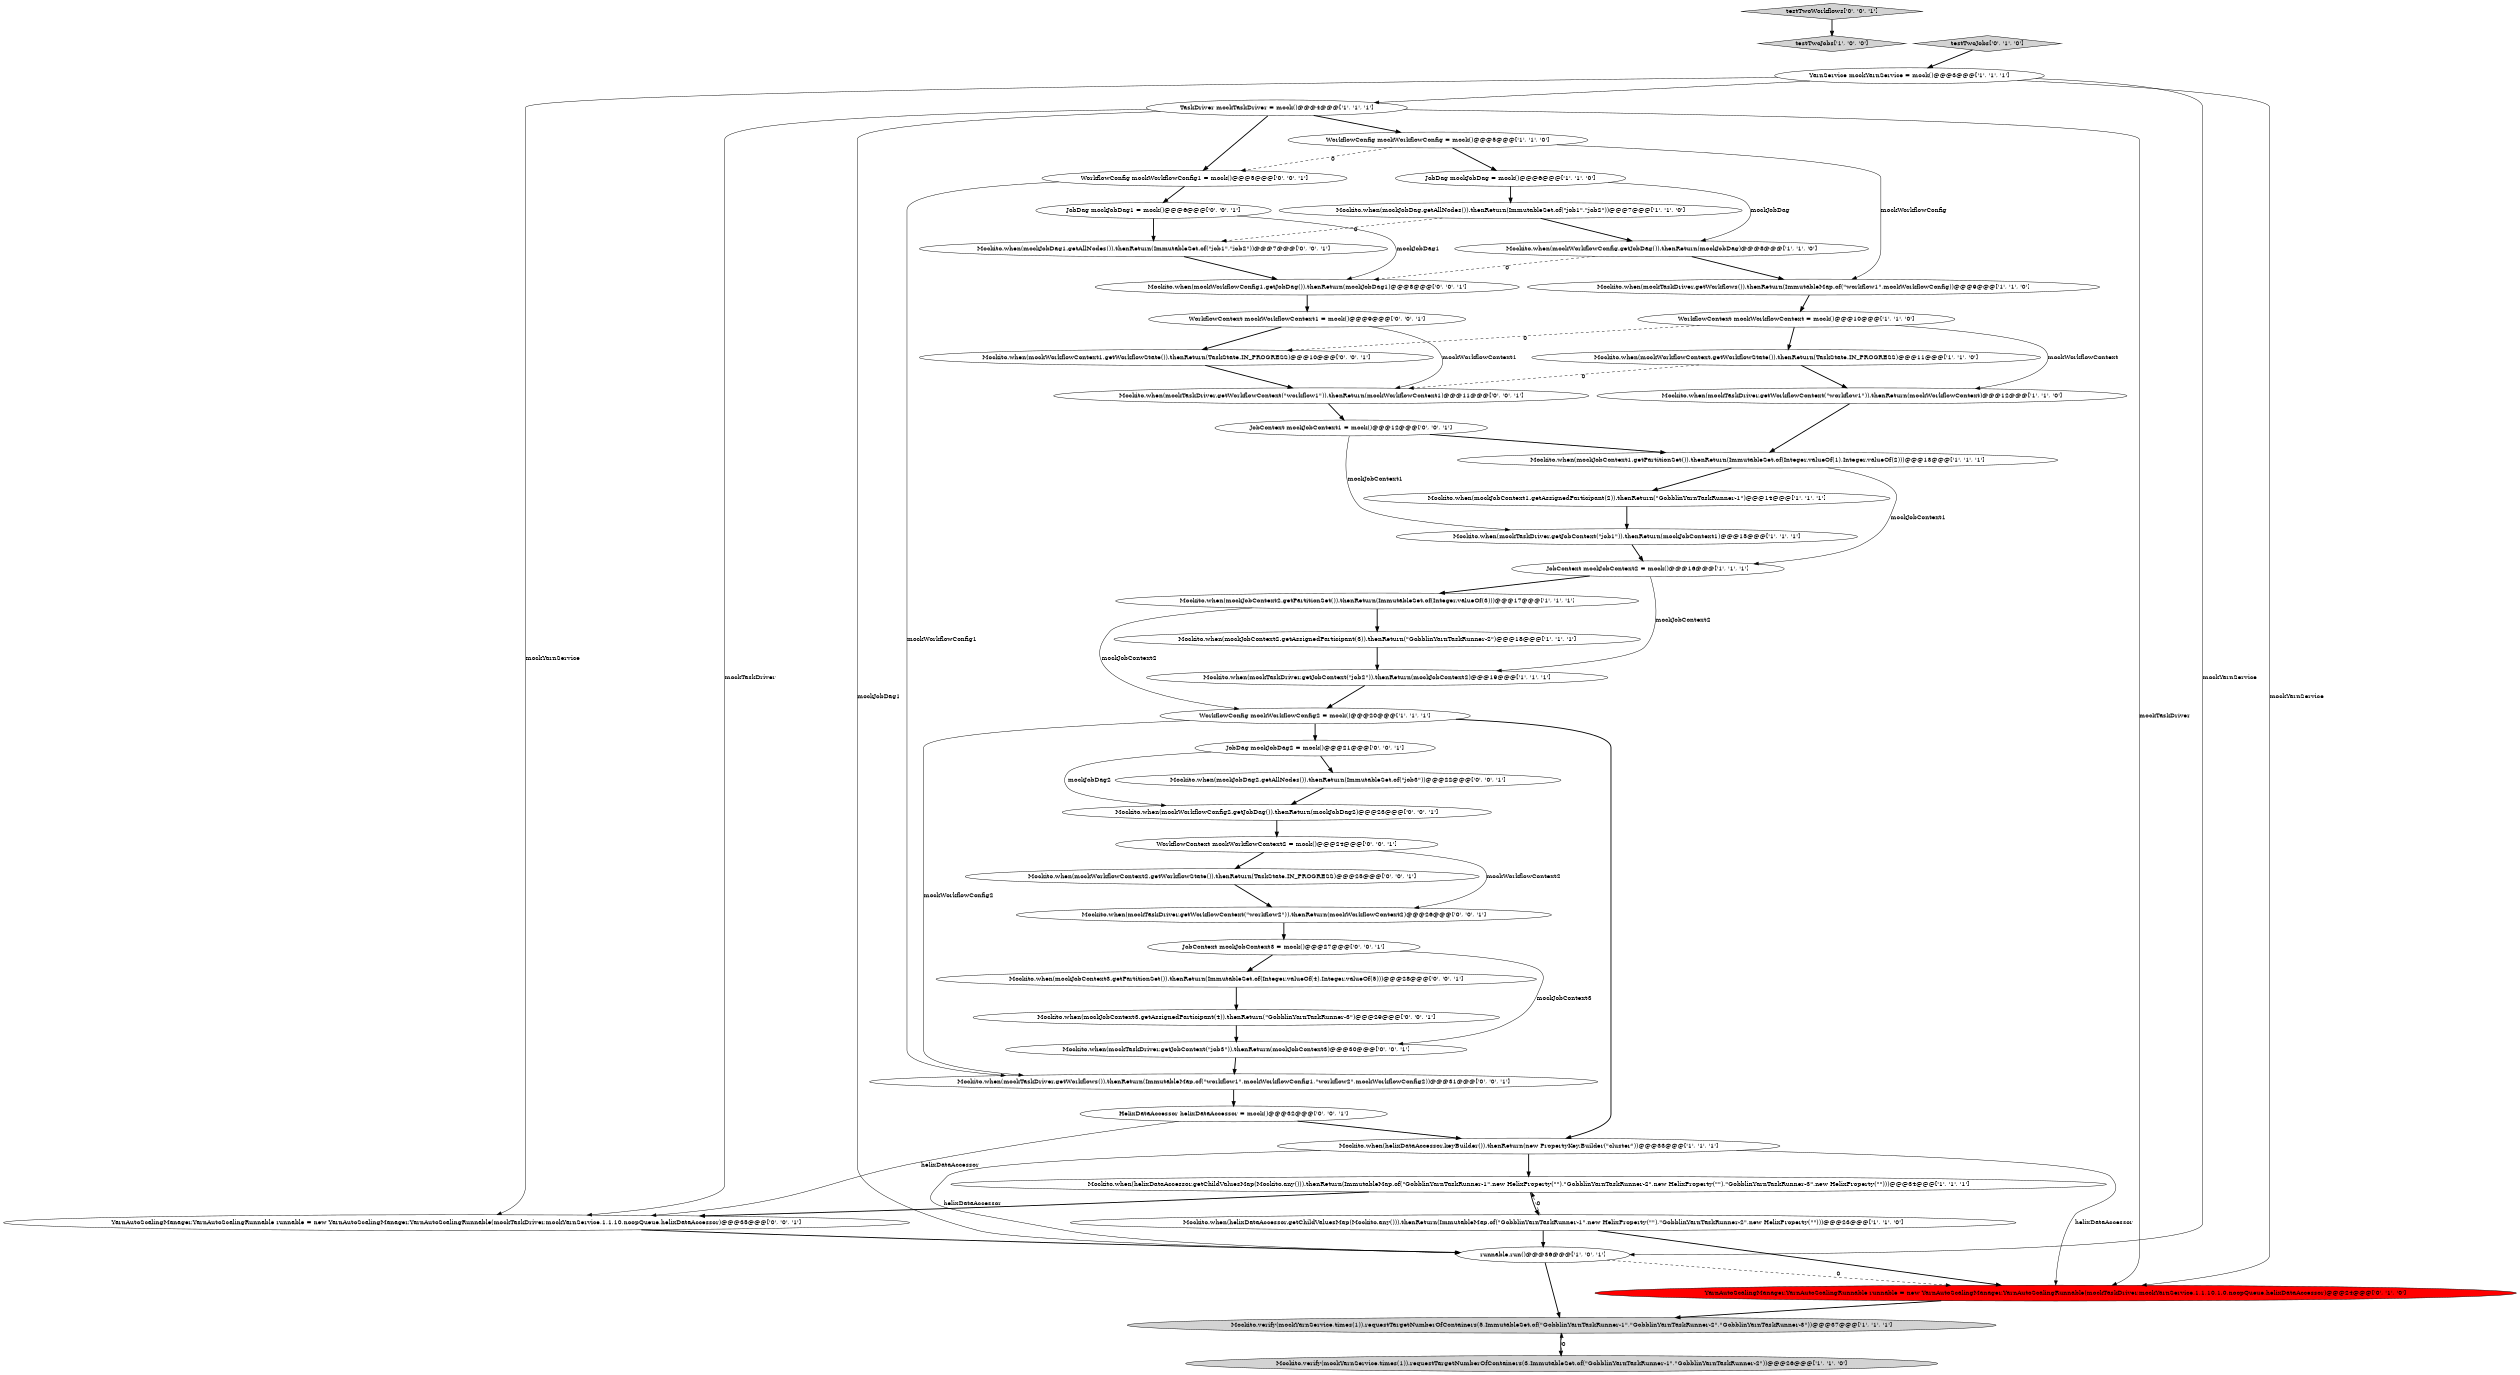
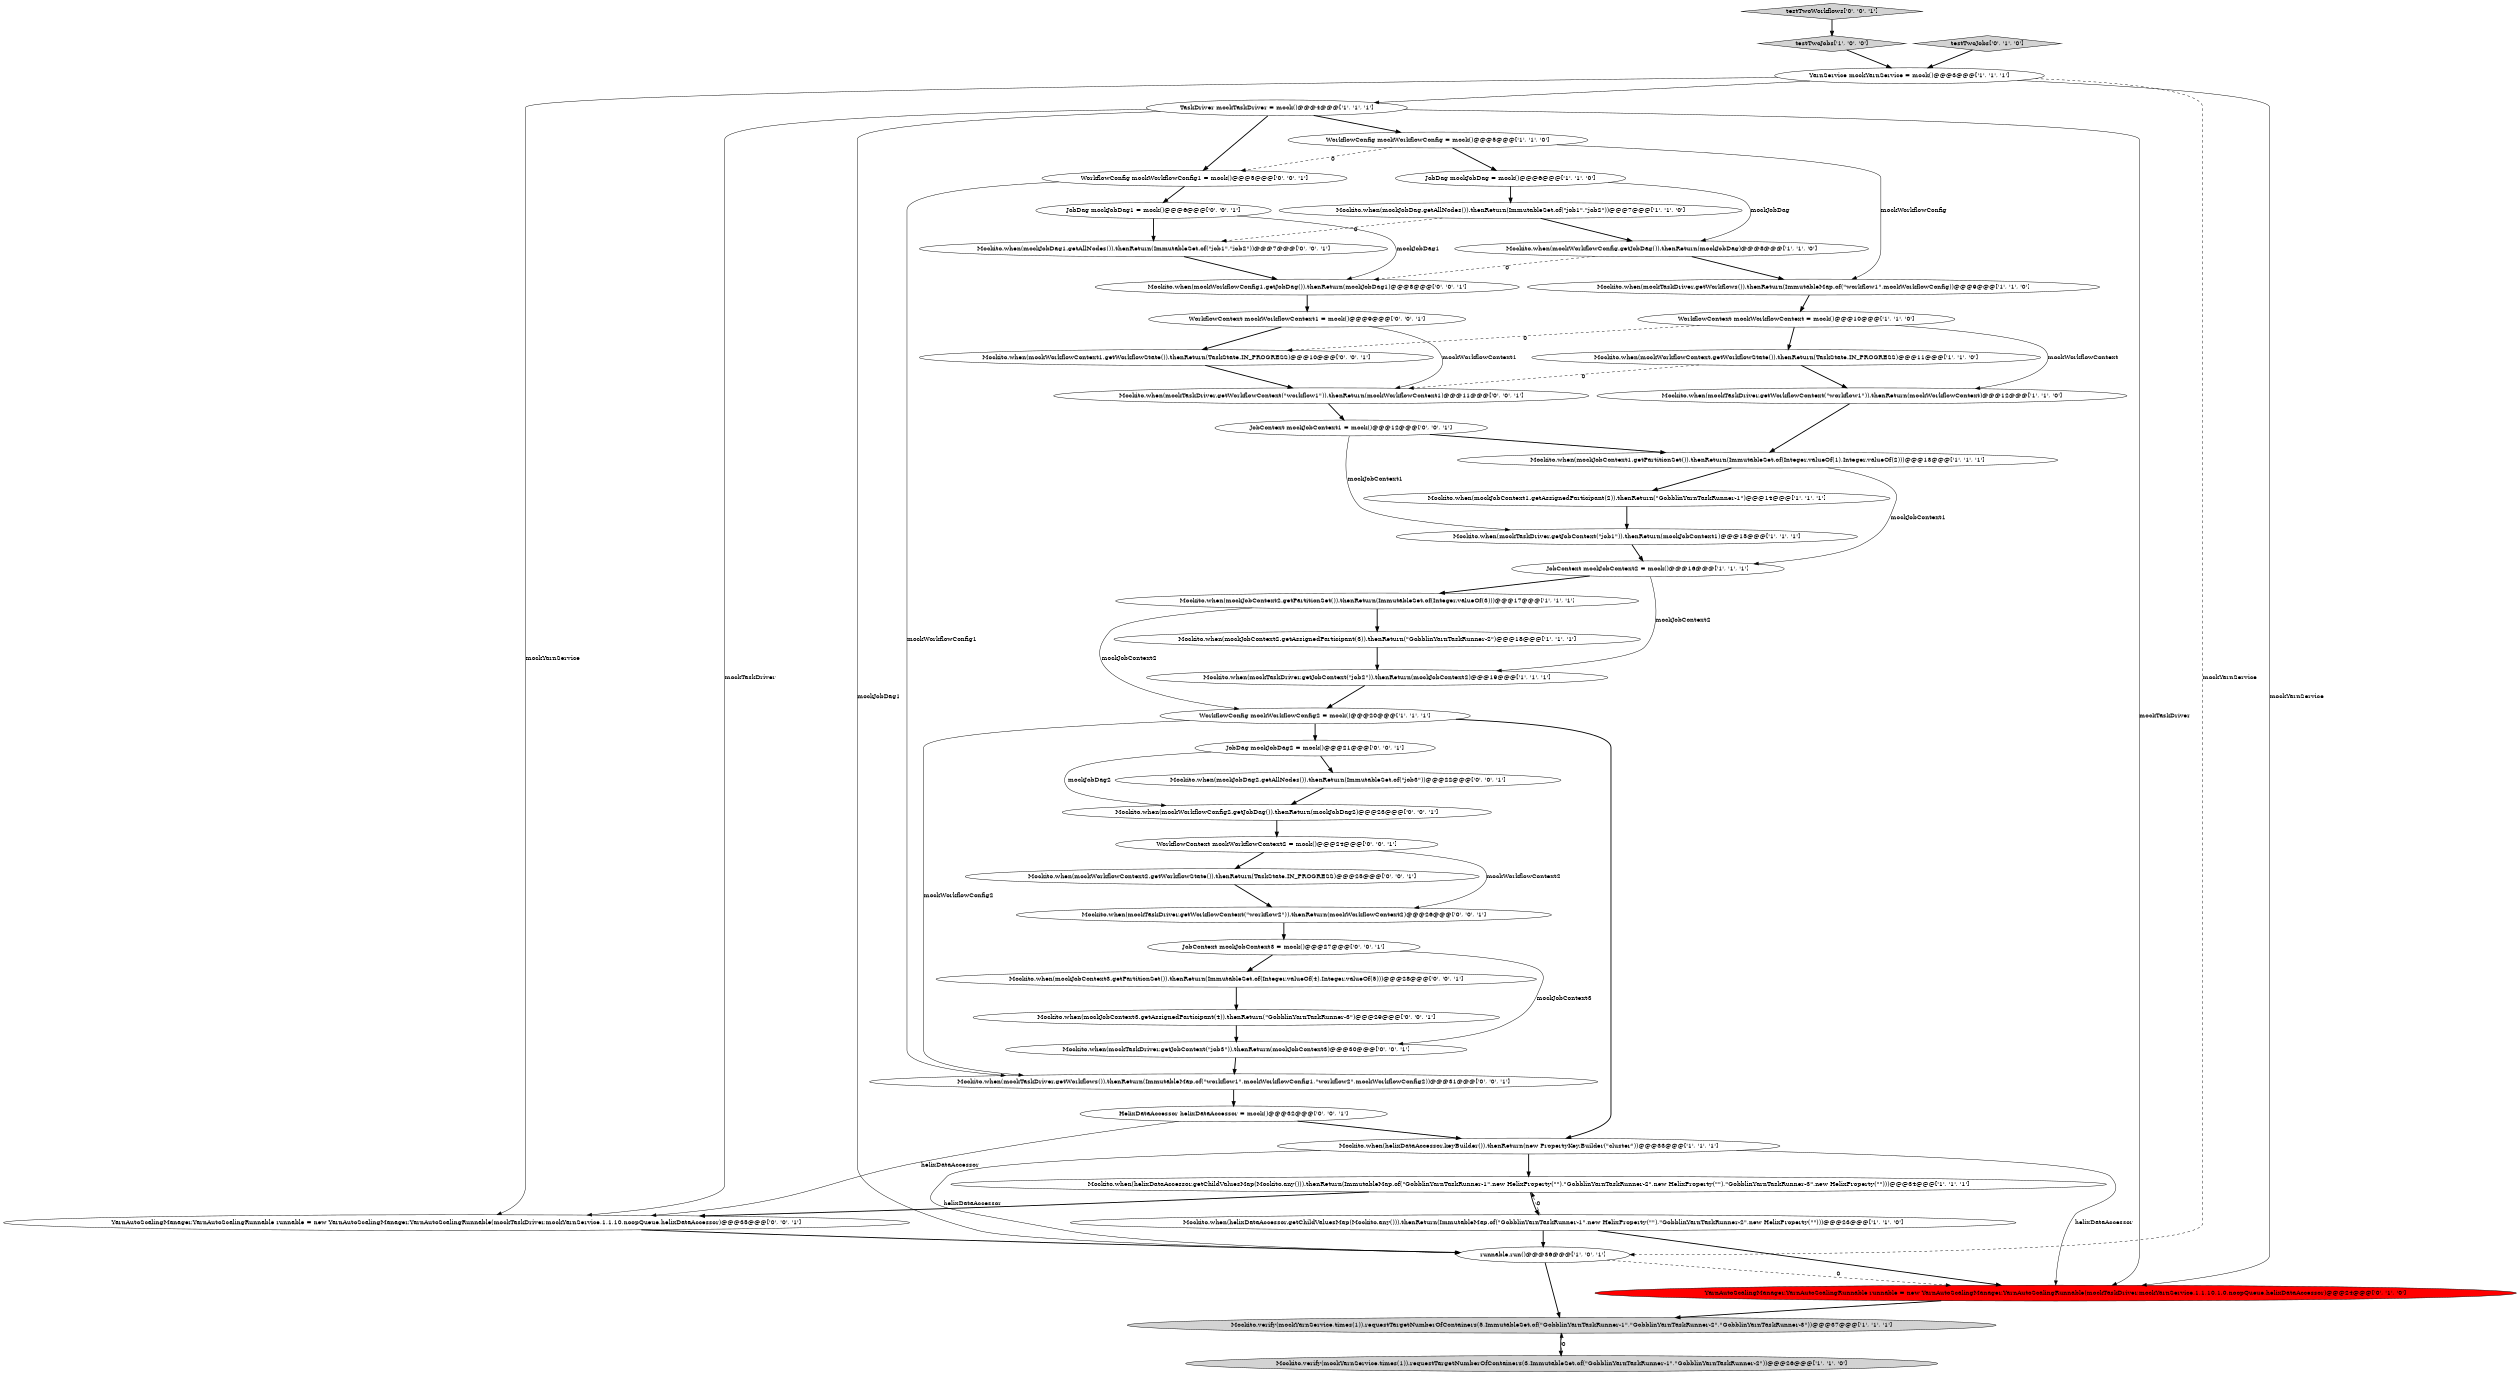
none -> (1867, 58)
(2203, 865) -> (2203, 865)
